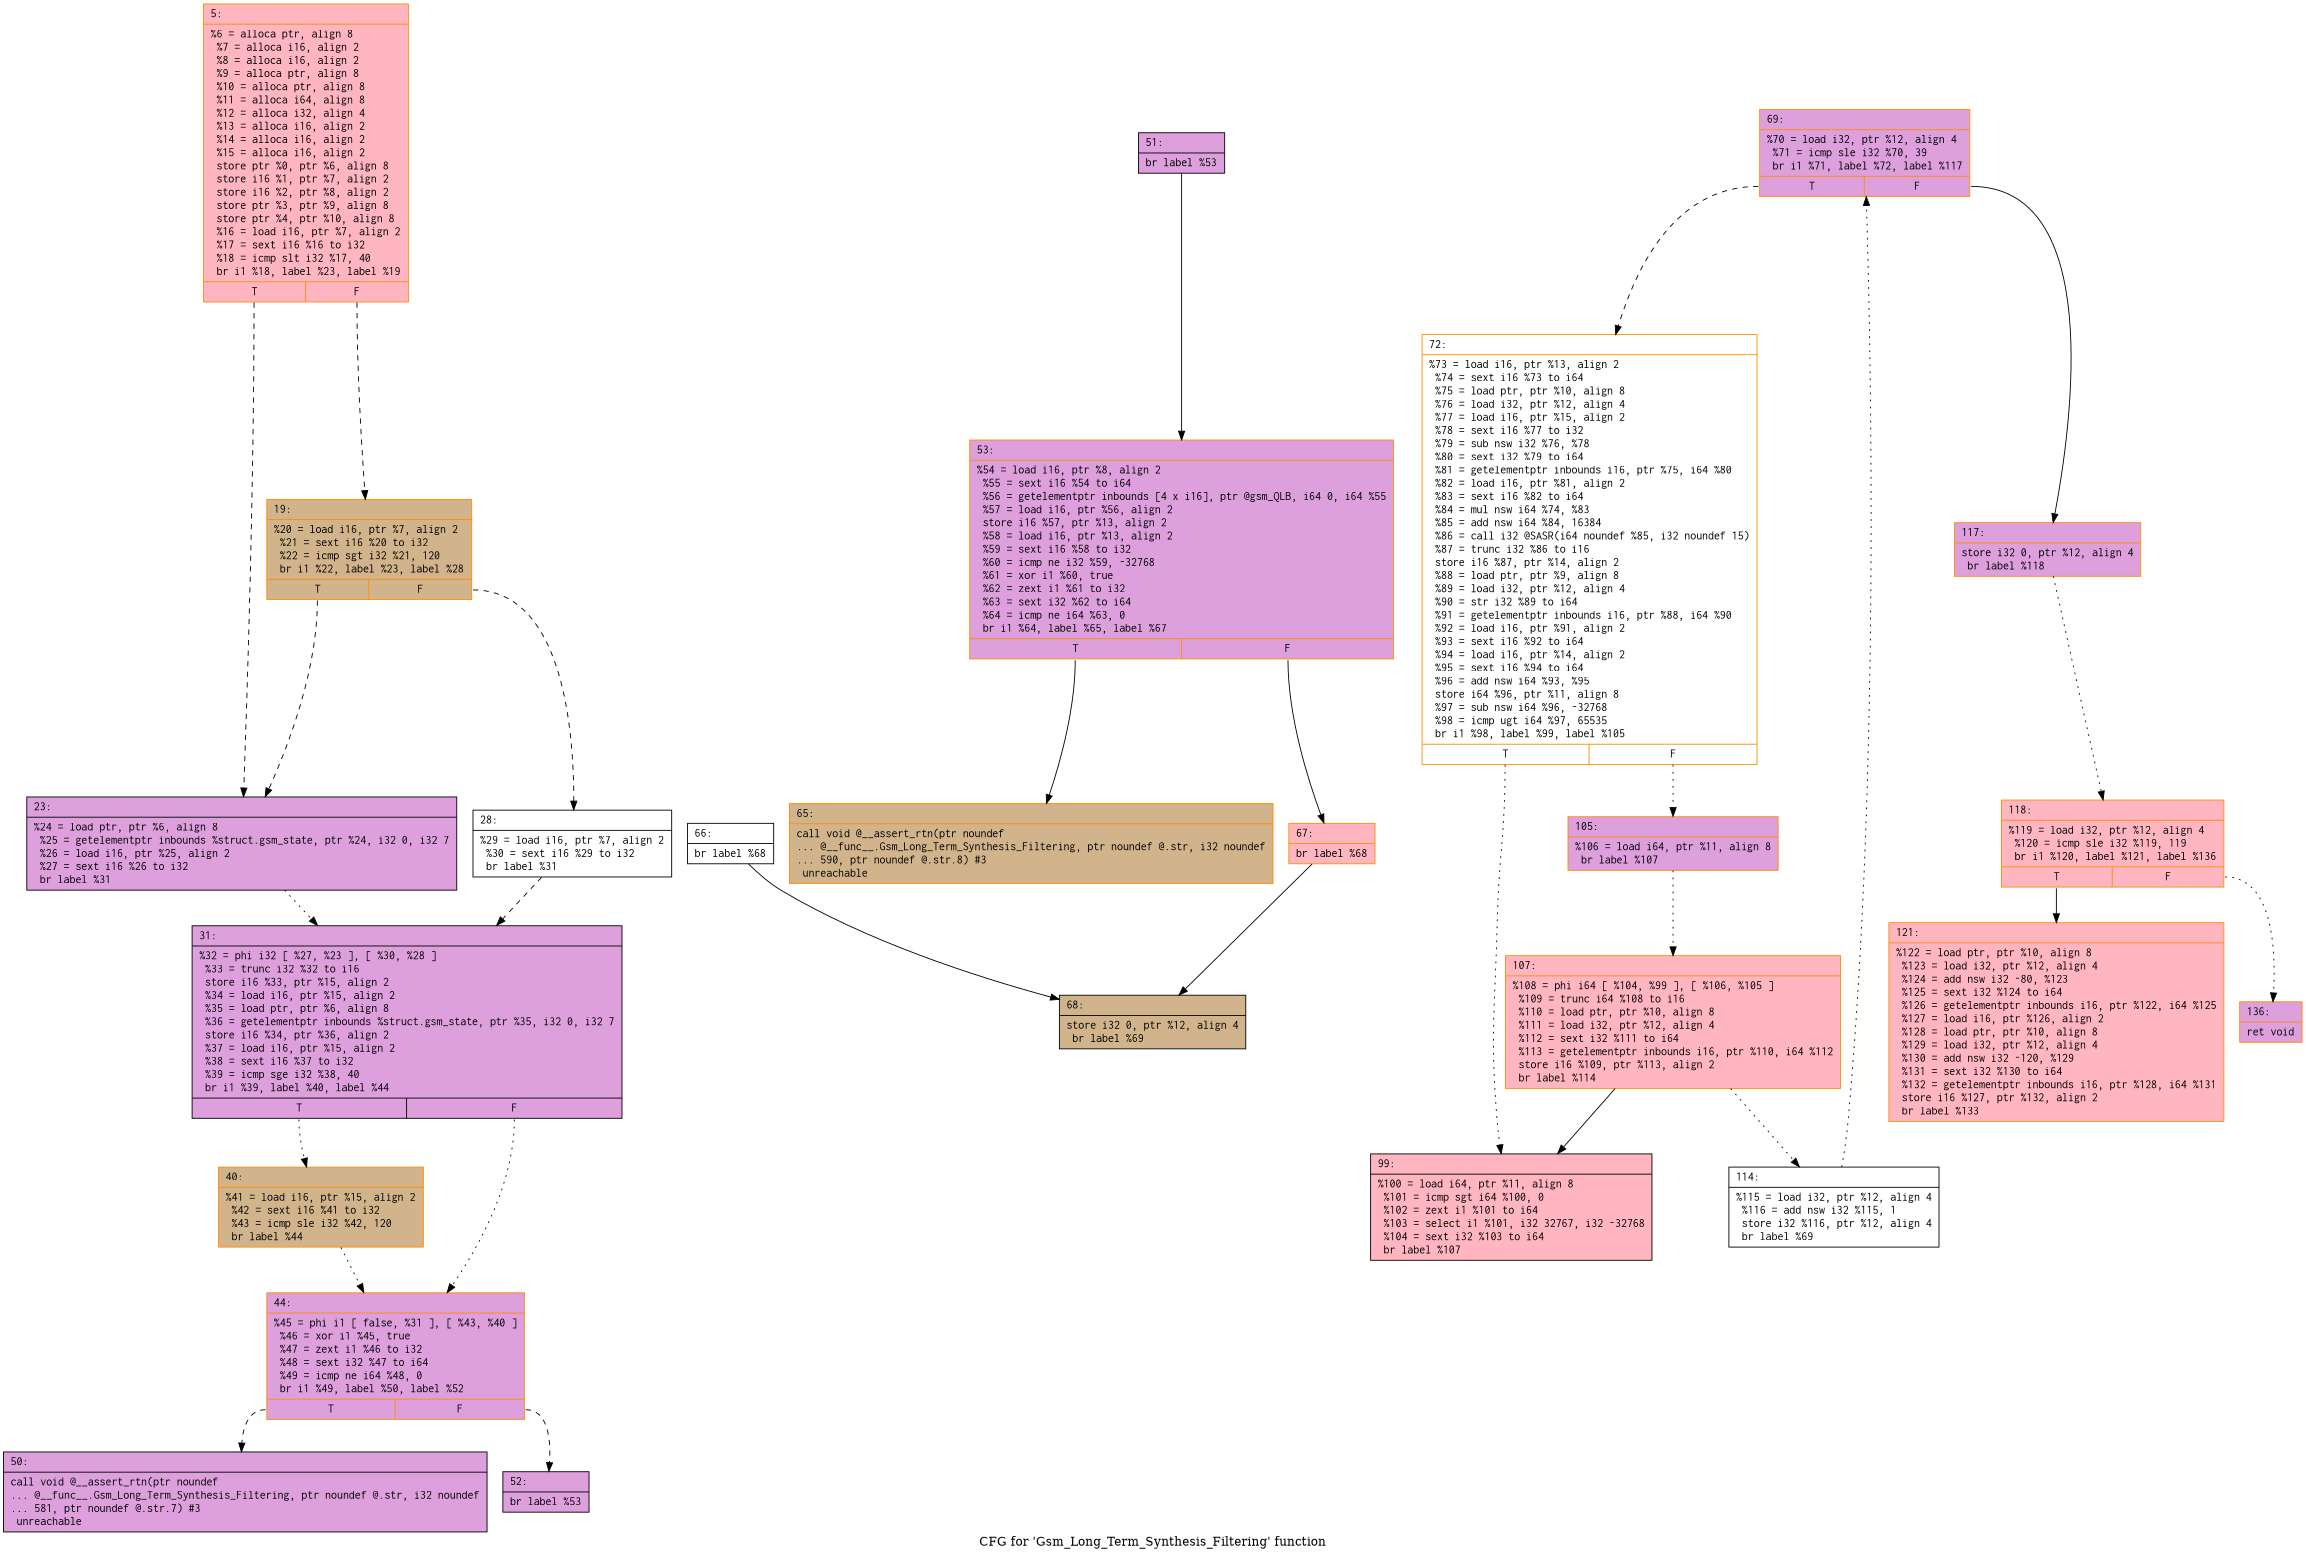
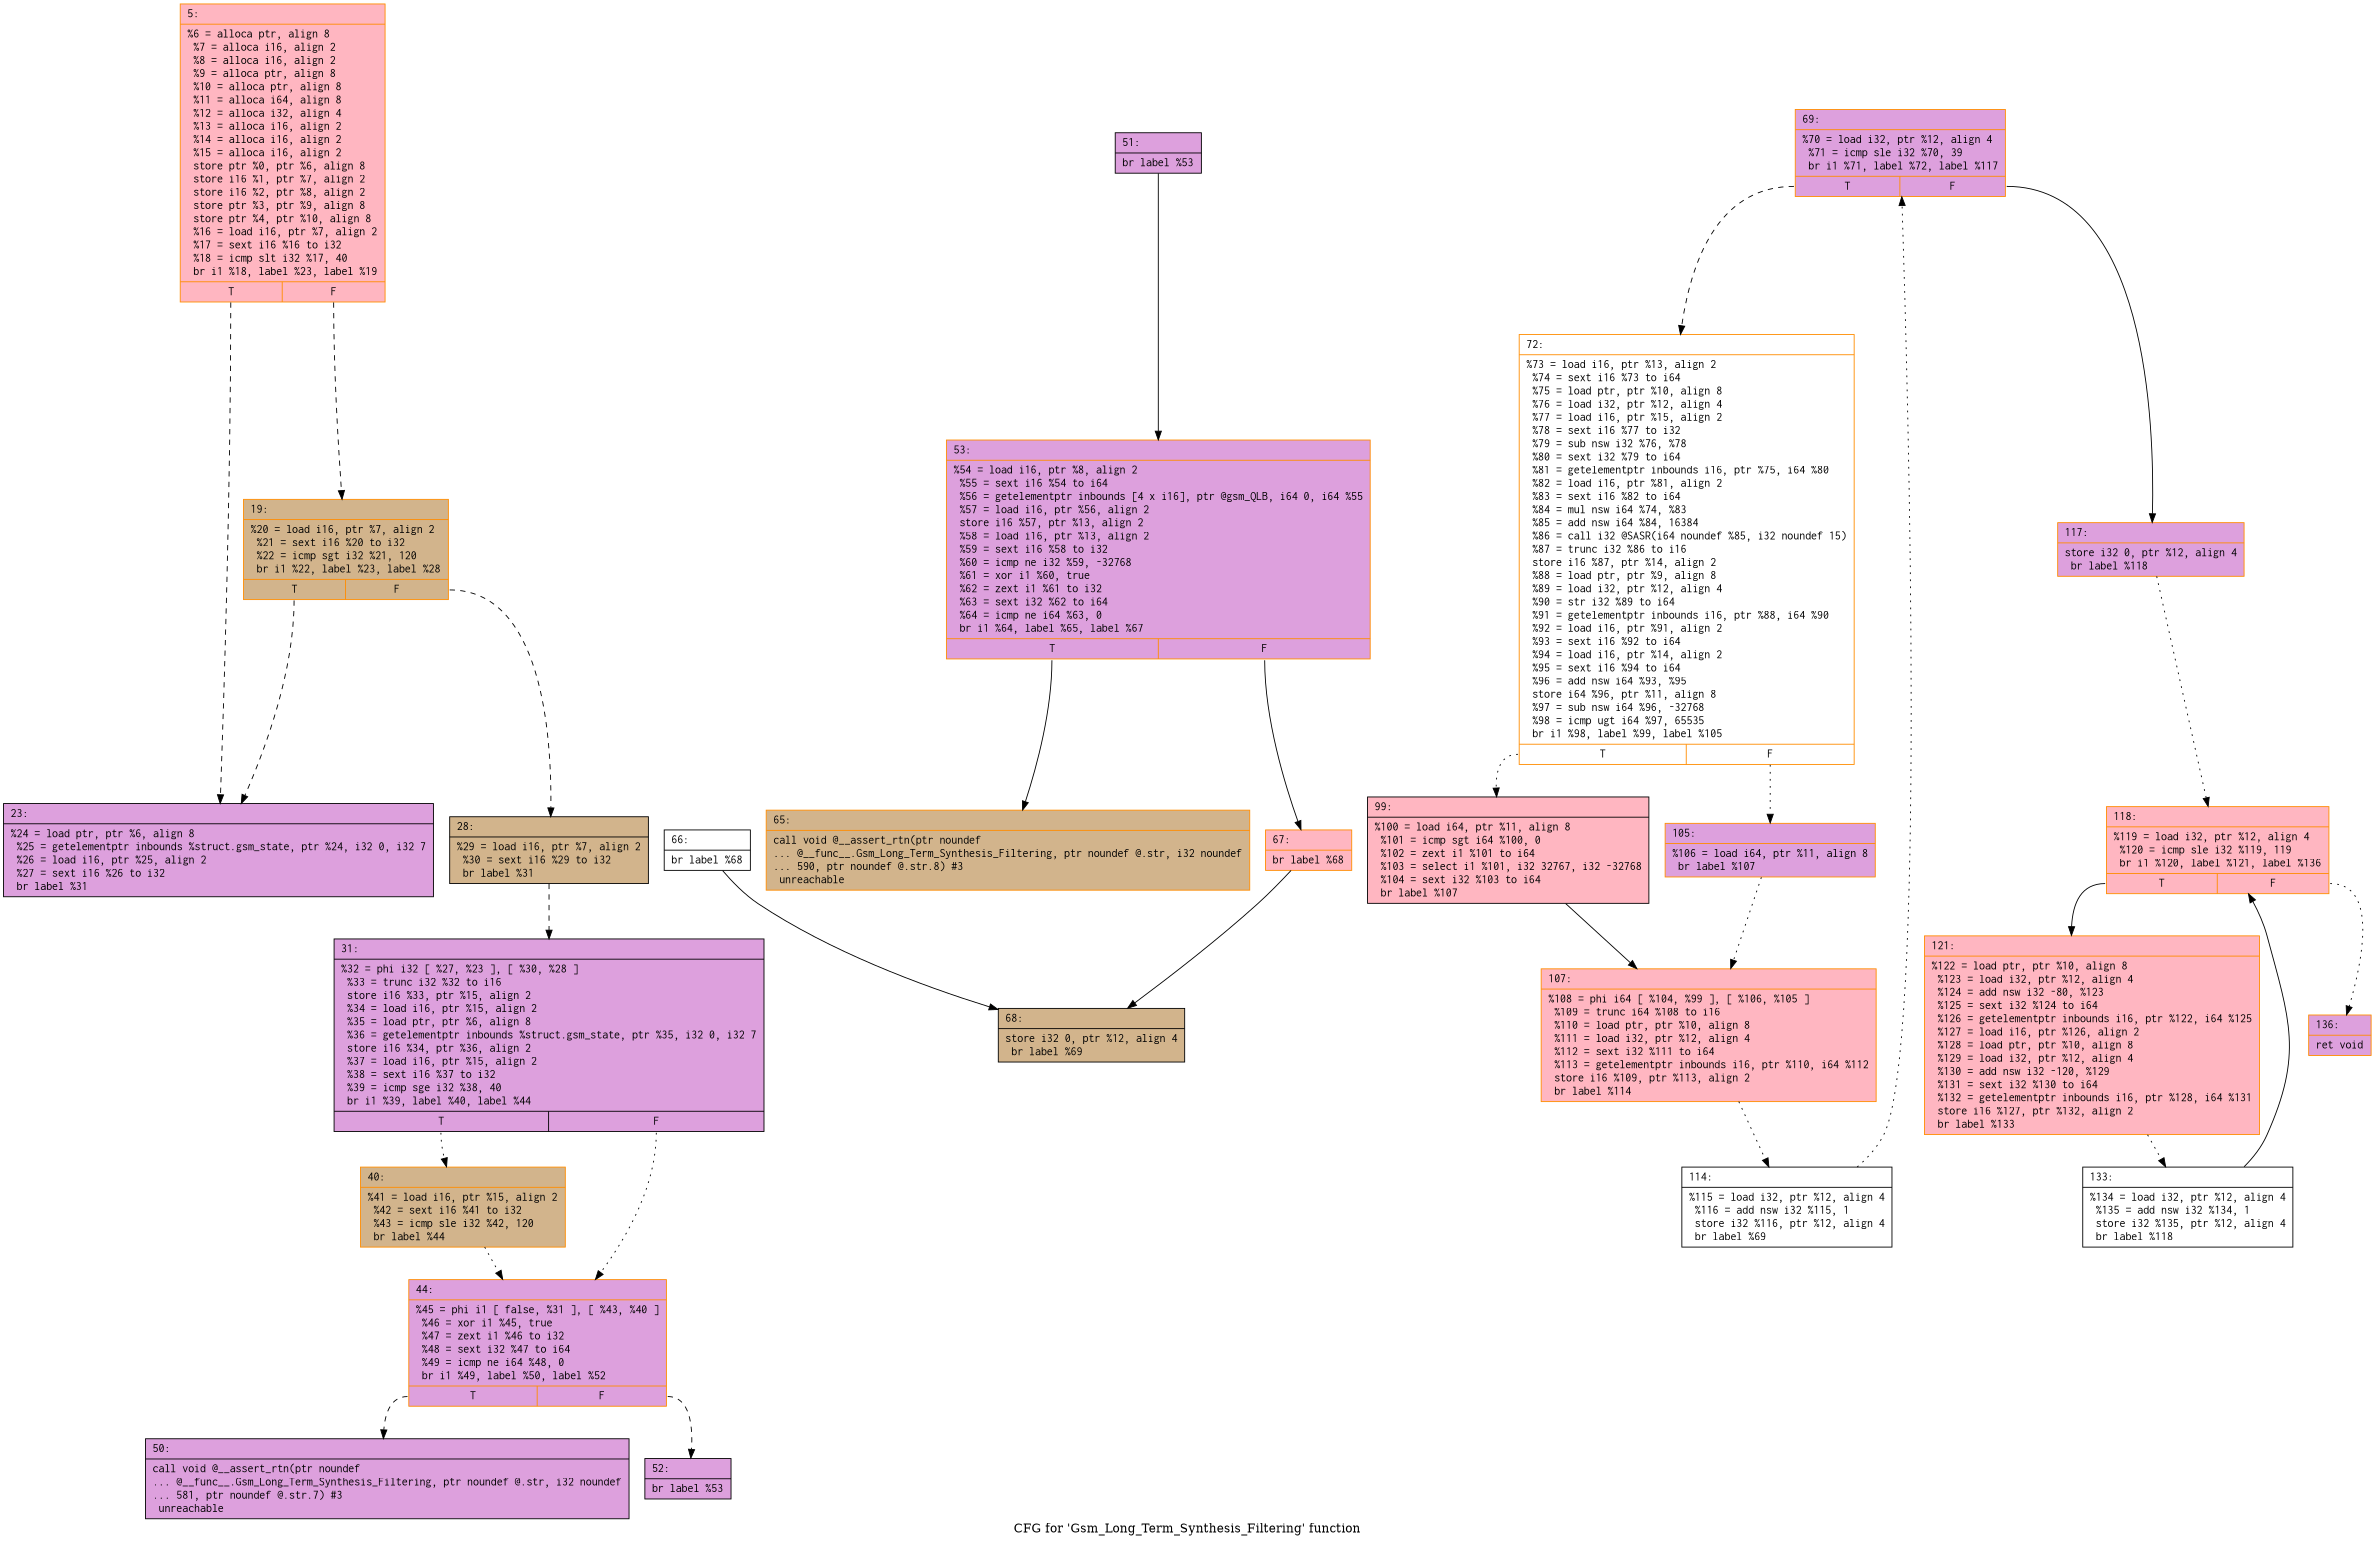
(572, 844) -> (549, 850)
(298, 905) -> none
(1589, 1118) -> (1598, 933)
none -> (2188, 1207)
